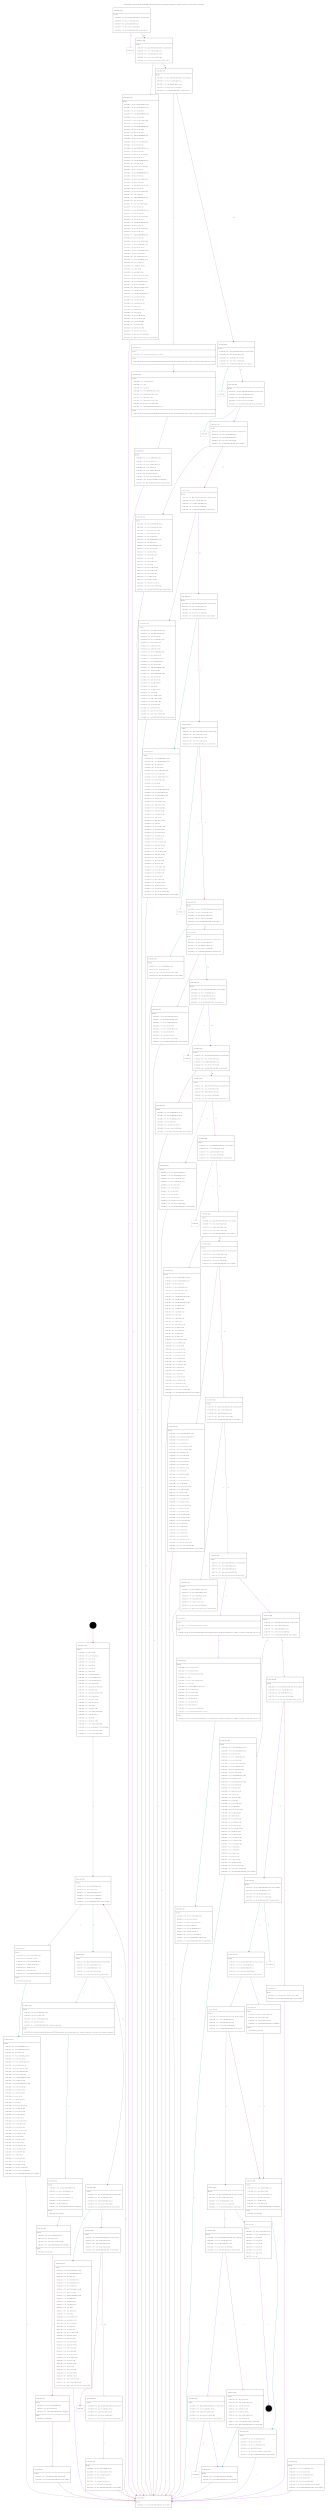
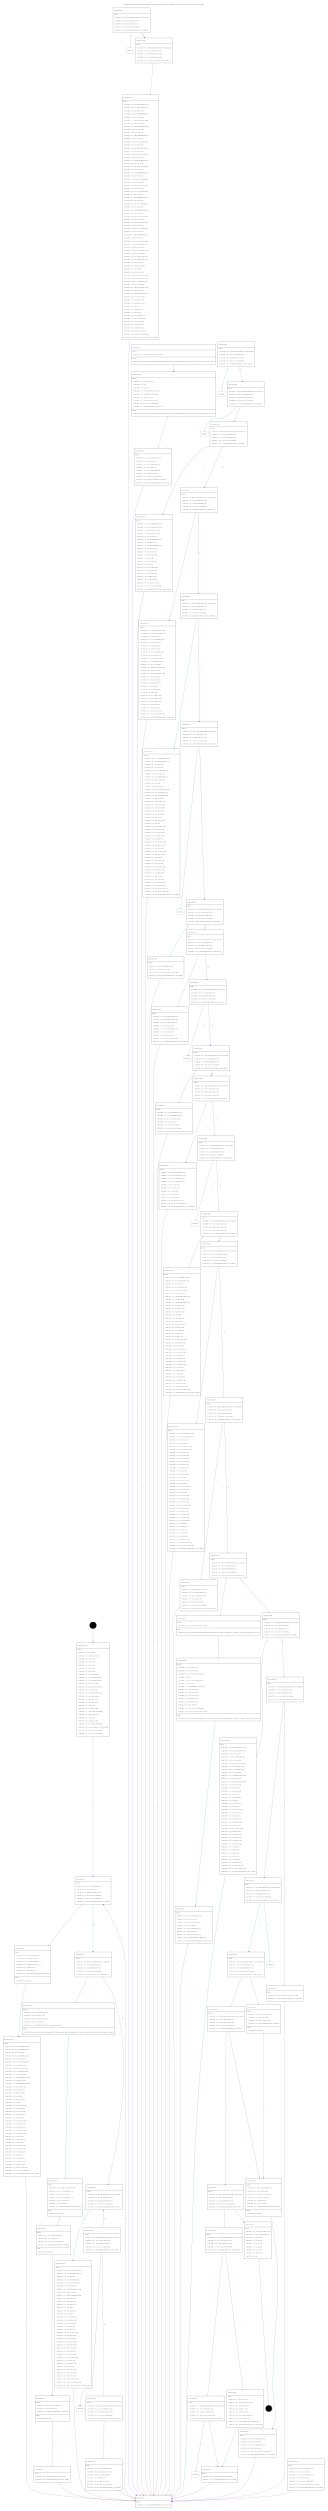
(174, 81) -> none
(101, 2218) -> (103, 2219)
